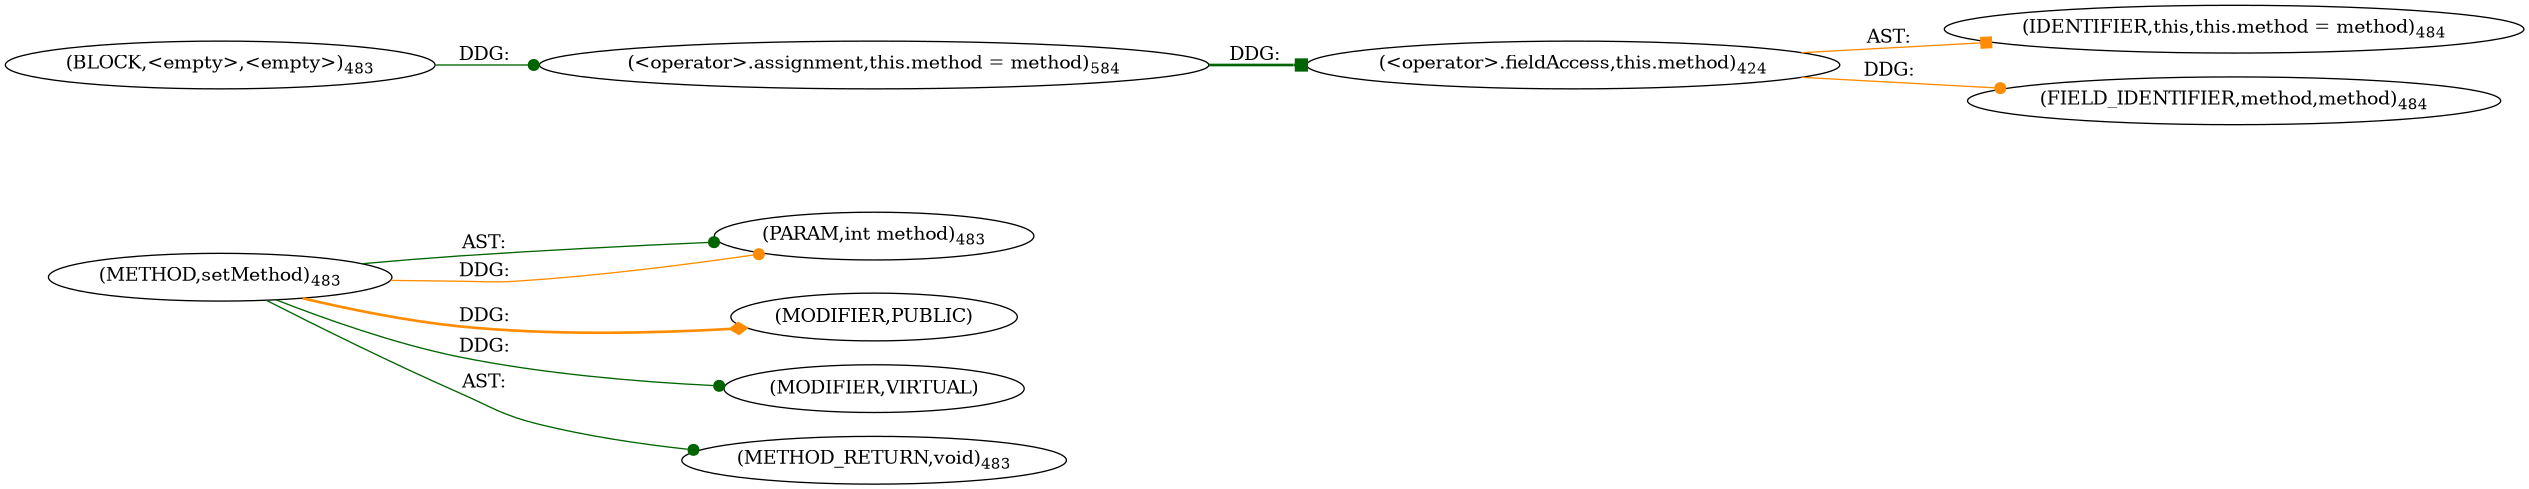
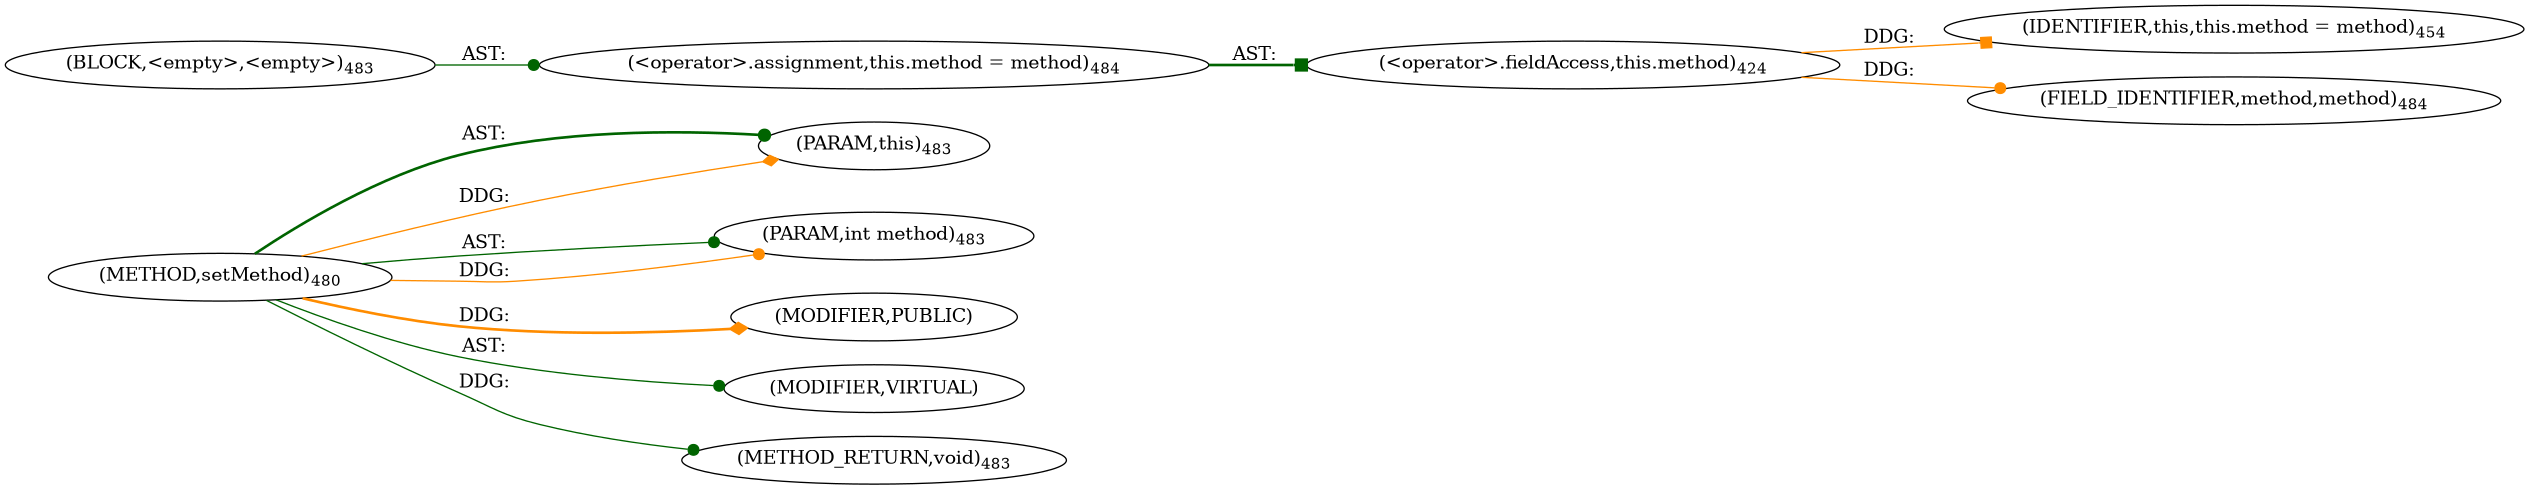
(2431, 27) -> (2431, 27)
(1892, 38) -> (1892, 38)
(487, 55) -> (487, 55)
(1258, 55) -> (1258, 55)
(1106, 63) -> (1106, 63)
none -> (874, 146)
(326, 275) -> (326, 275)
(487, 347) -> (487, 347)
(487, 383) -> (487, 383)
